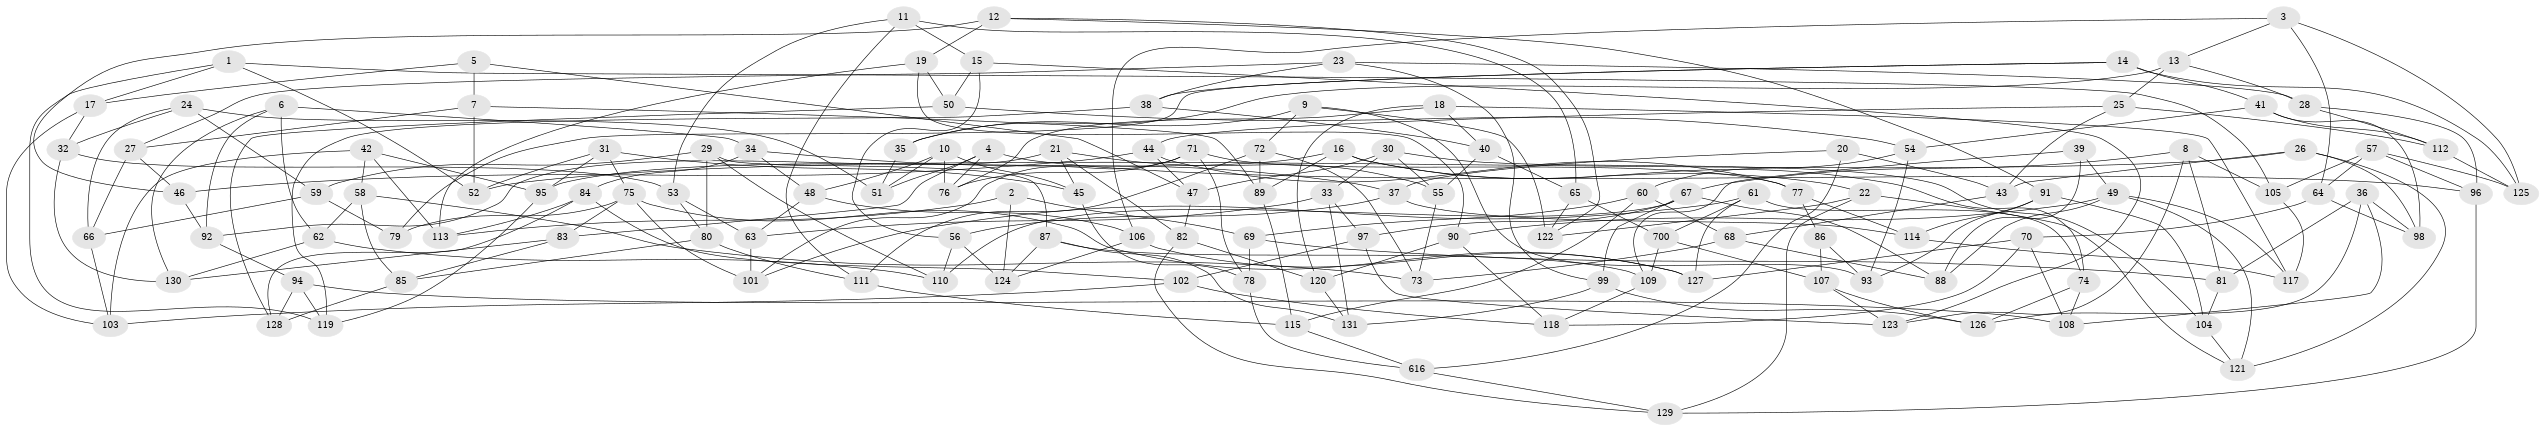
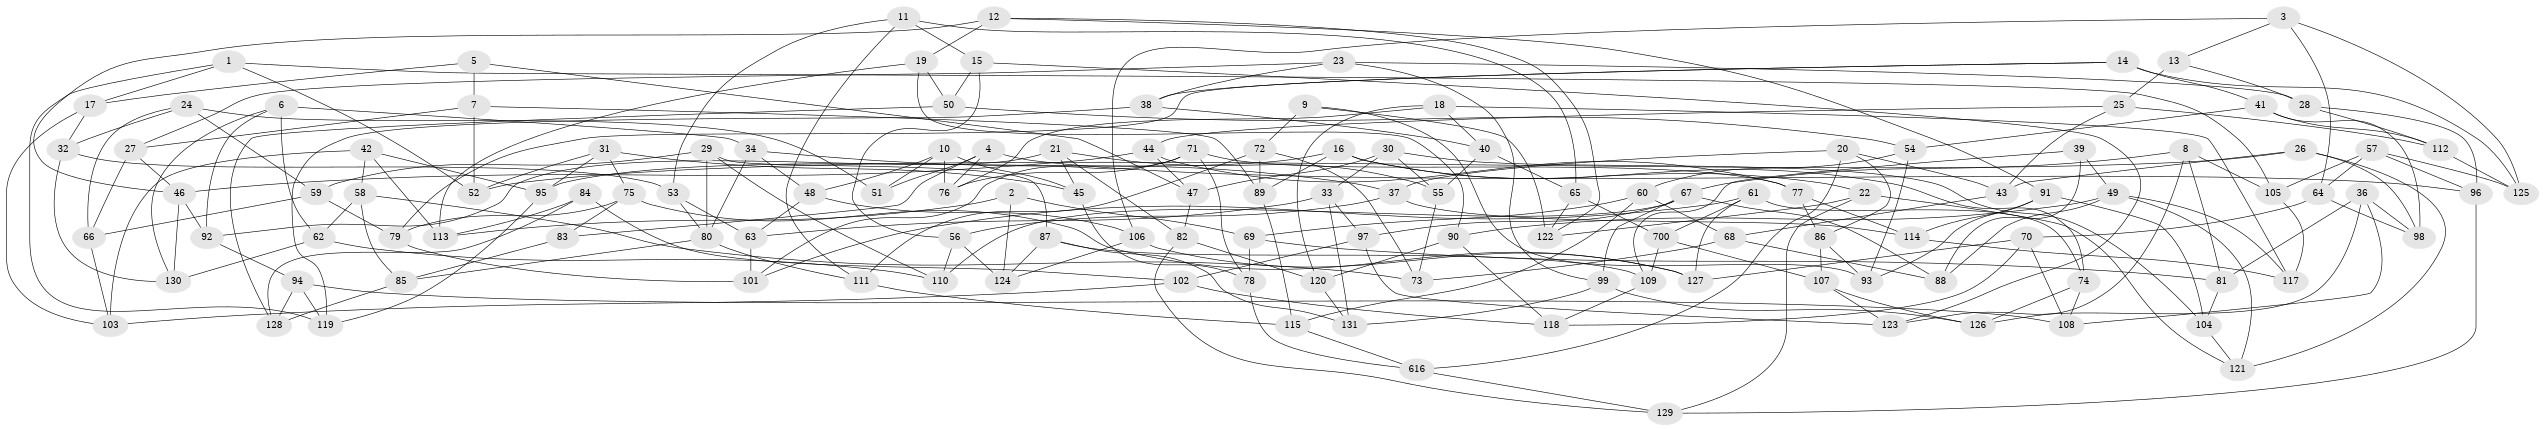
(901, 150) -> none
(668, 172) -> (729, 194)
none -> (1888, 203)
(672, 239) -> (569, 275)
(368, 260) -> (176, 238)
